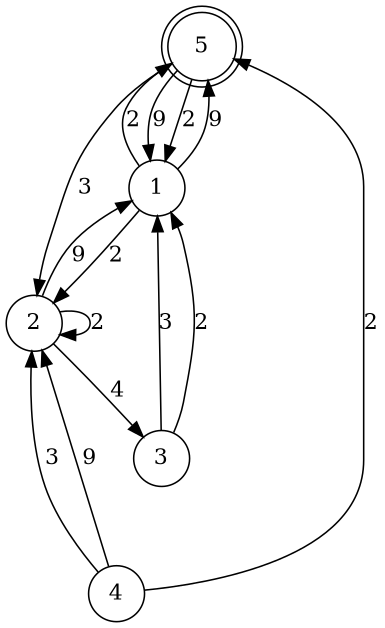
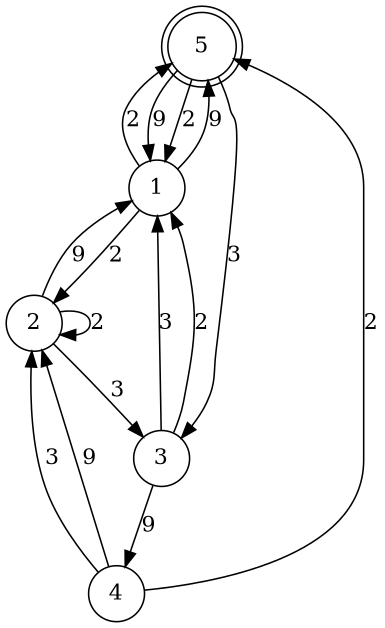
(81, 156) -> (227, 253)
(118, 391) -> (118, 391)
none -> (142, 519)
